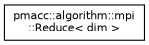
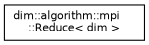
(74, 23) -> (74, 23)
